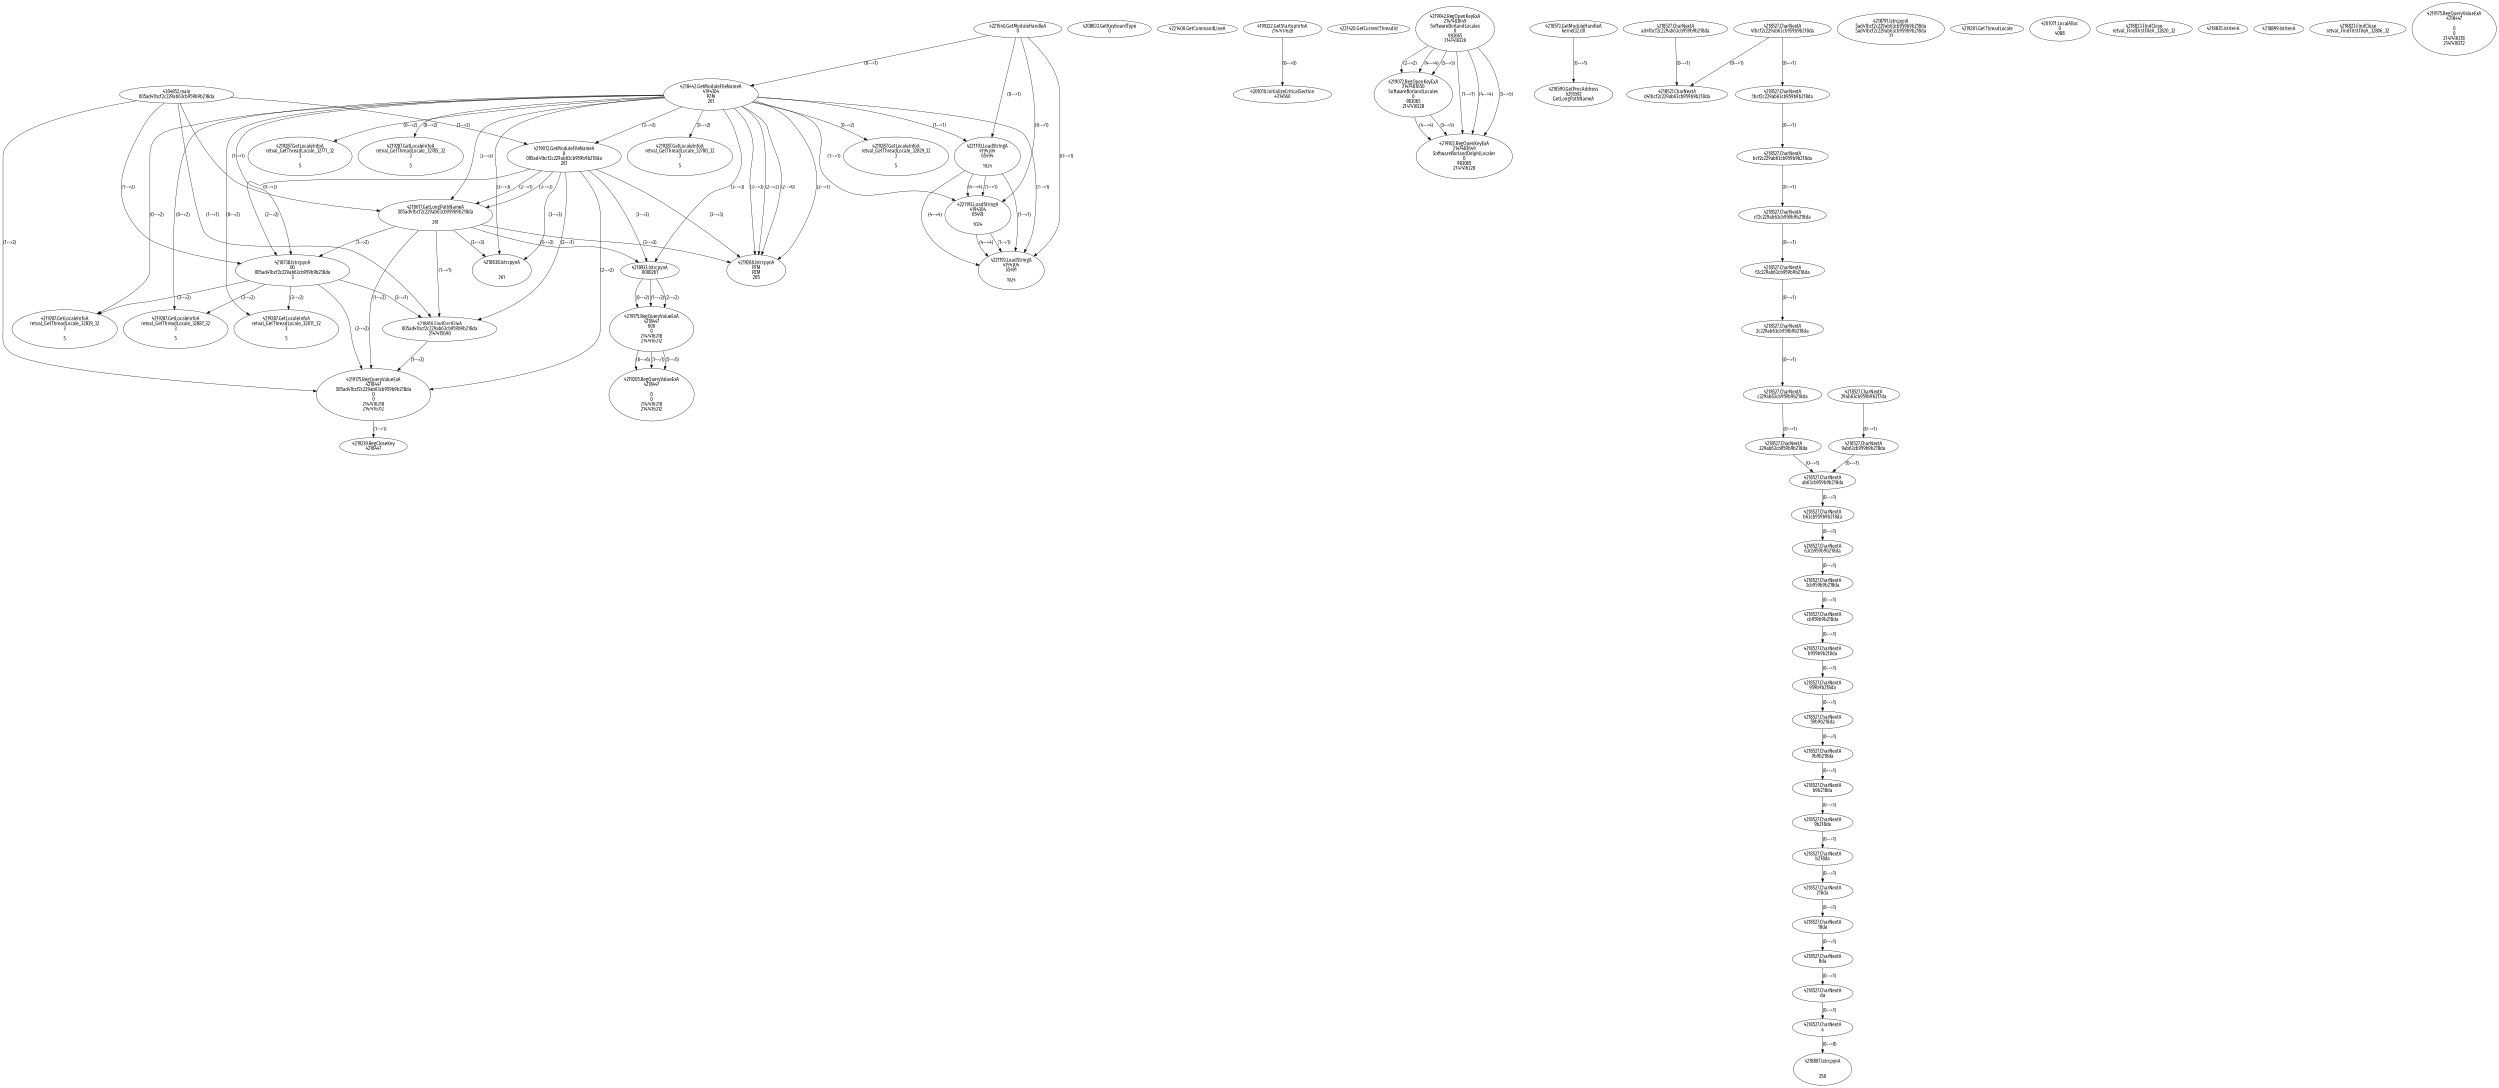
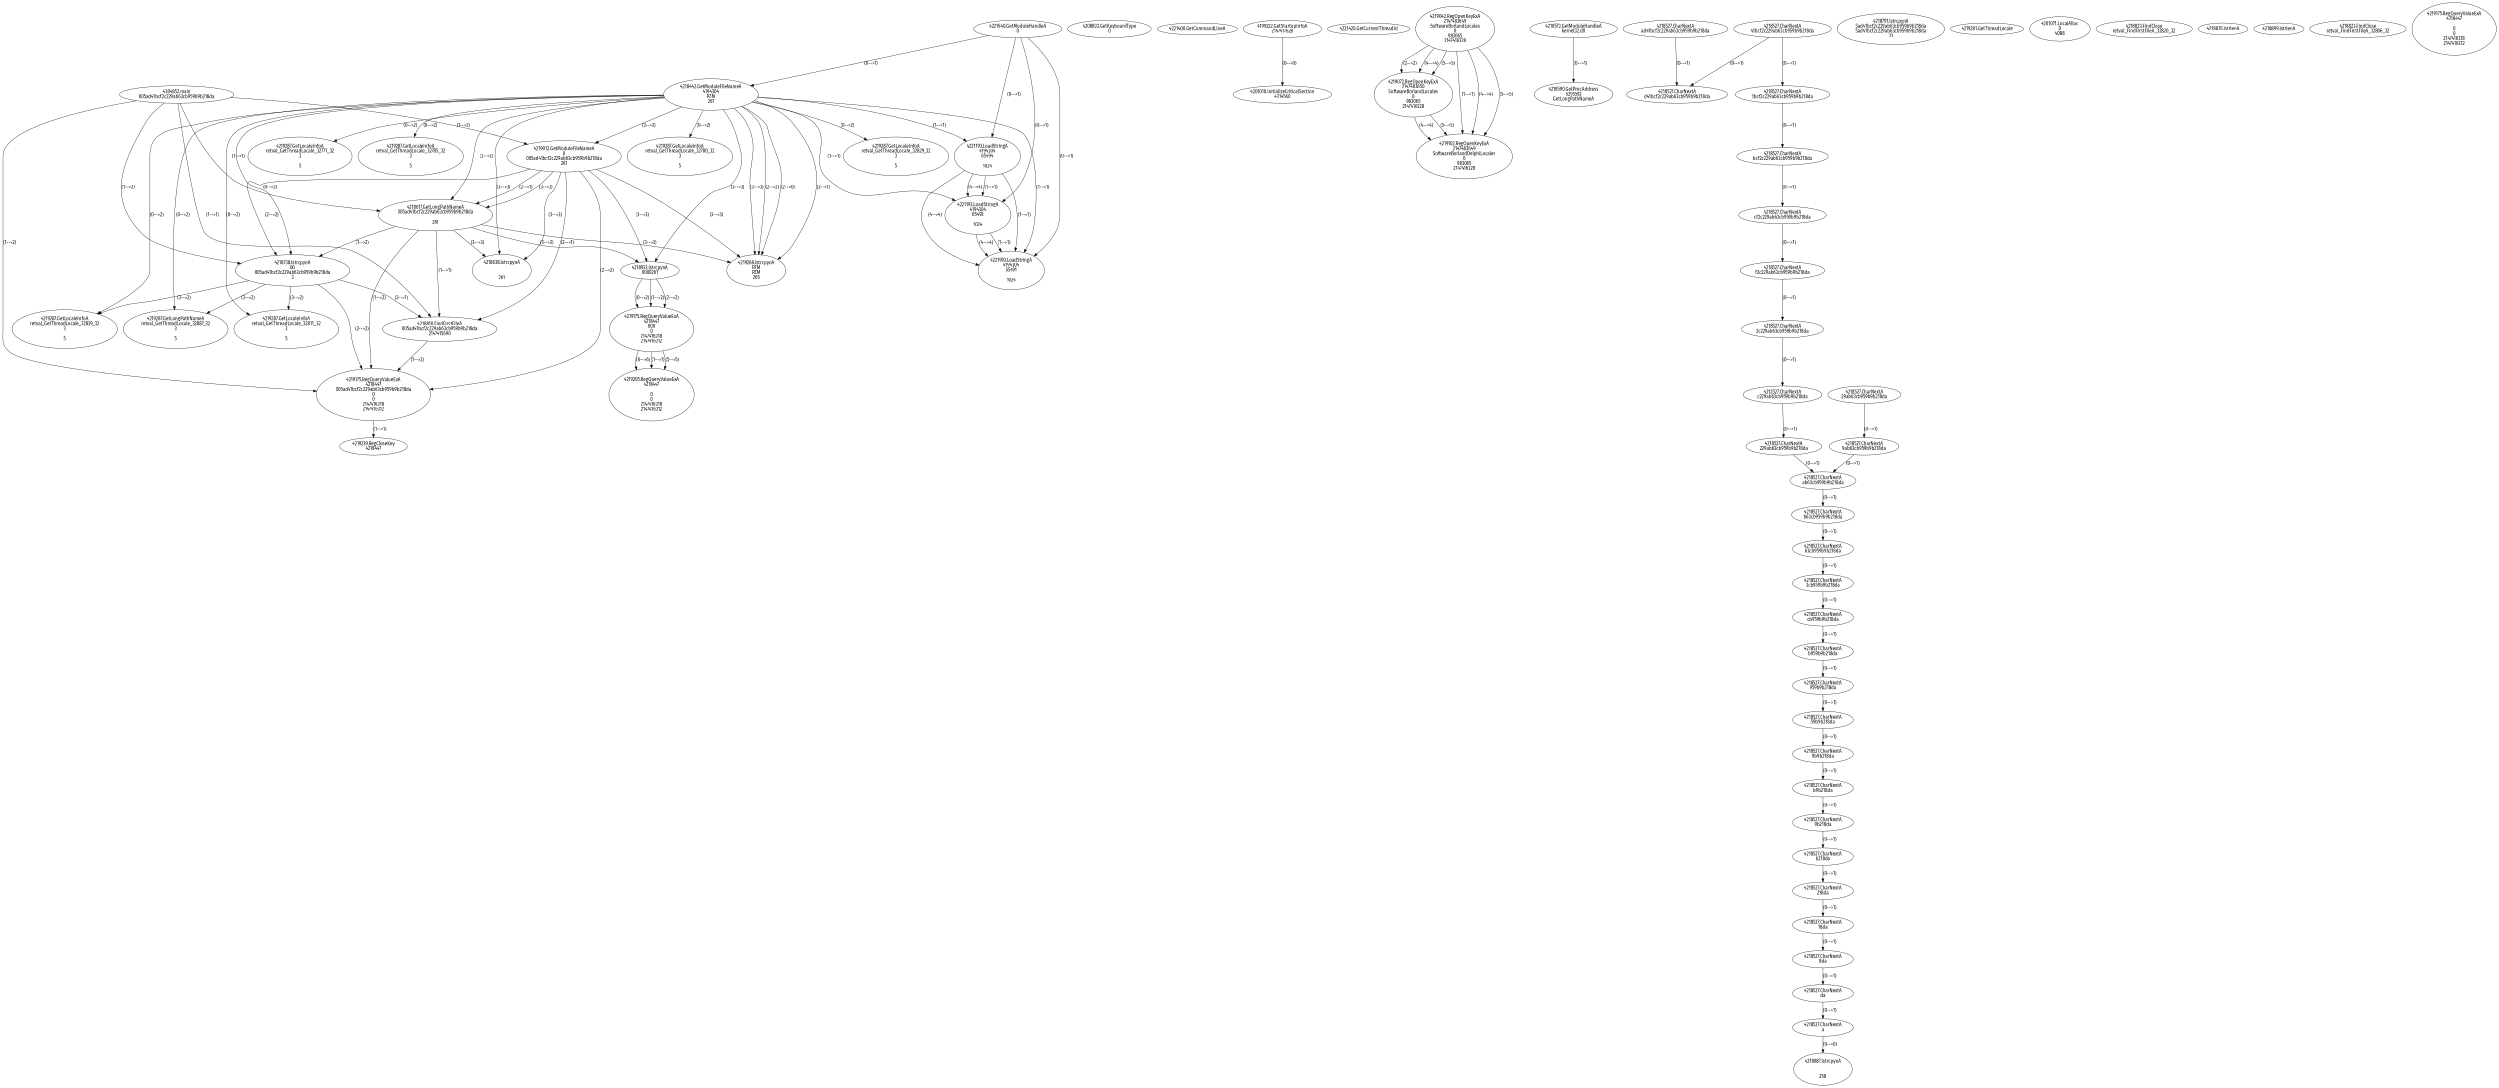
(1011, 270) -> (1011, 270)
(176, 329) -> (176, 329)
(1782, 395) -> (1782, 395)
(1864, 395) -> (1864, 395)
